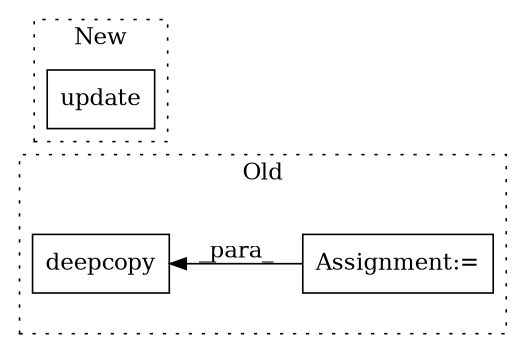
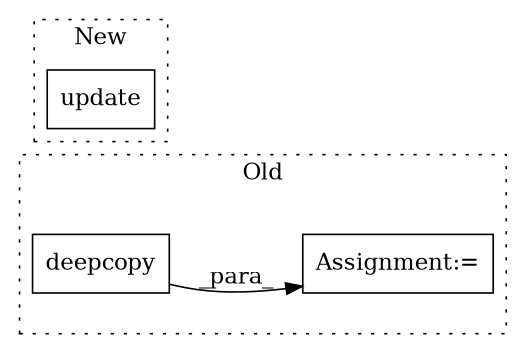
(245, 264) -> (228, 292)
